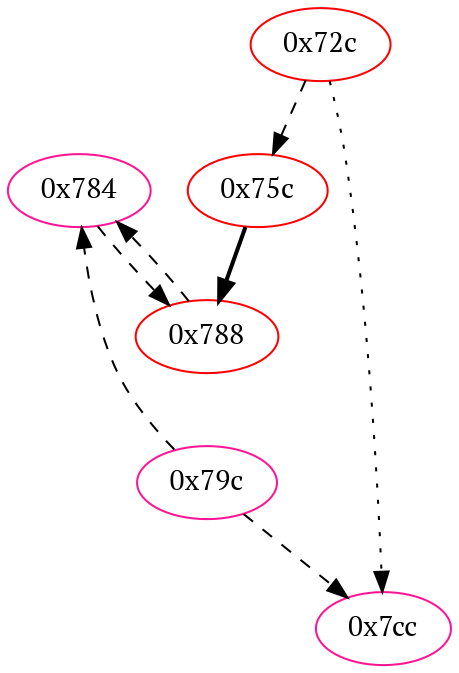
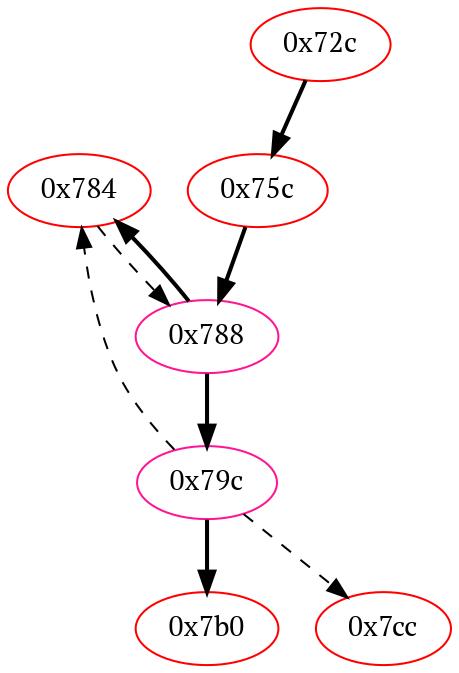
(294, 108) -> (294, 108)
(79, 191) -> (79, 191)
(161, 268) -> (161, 268)
(365, 325) -> none
(207, 337) -> (207, 337)
none -> (207, 400)
none -> (207, 629)
(383, 629) -> (383, 629)
